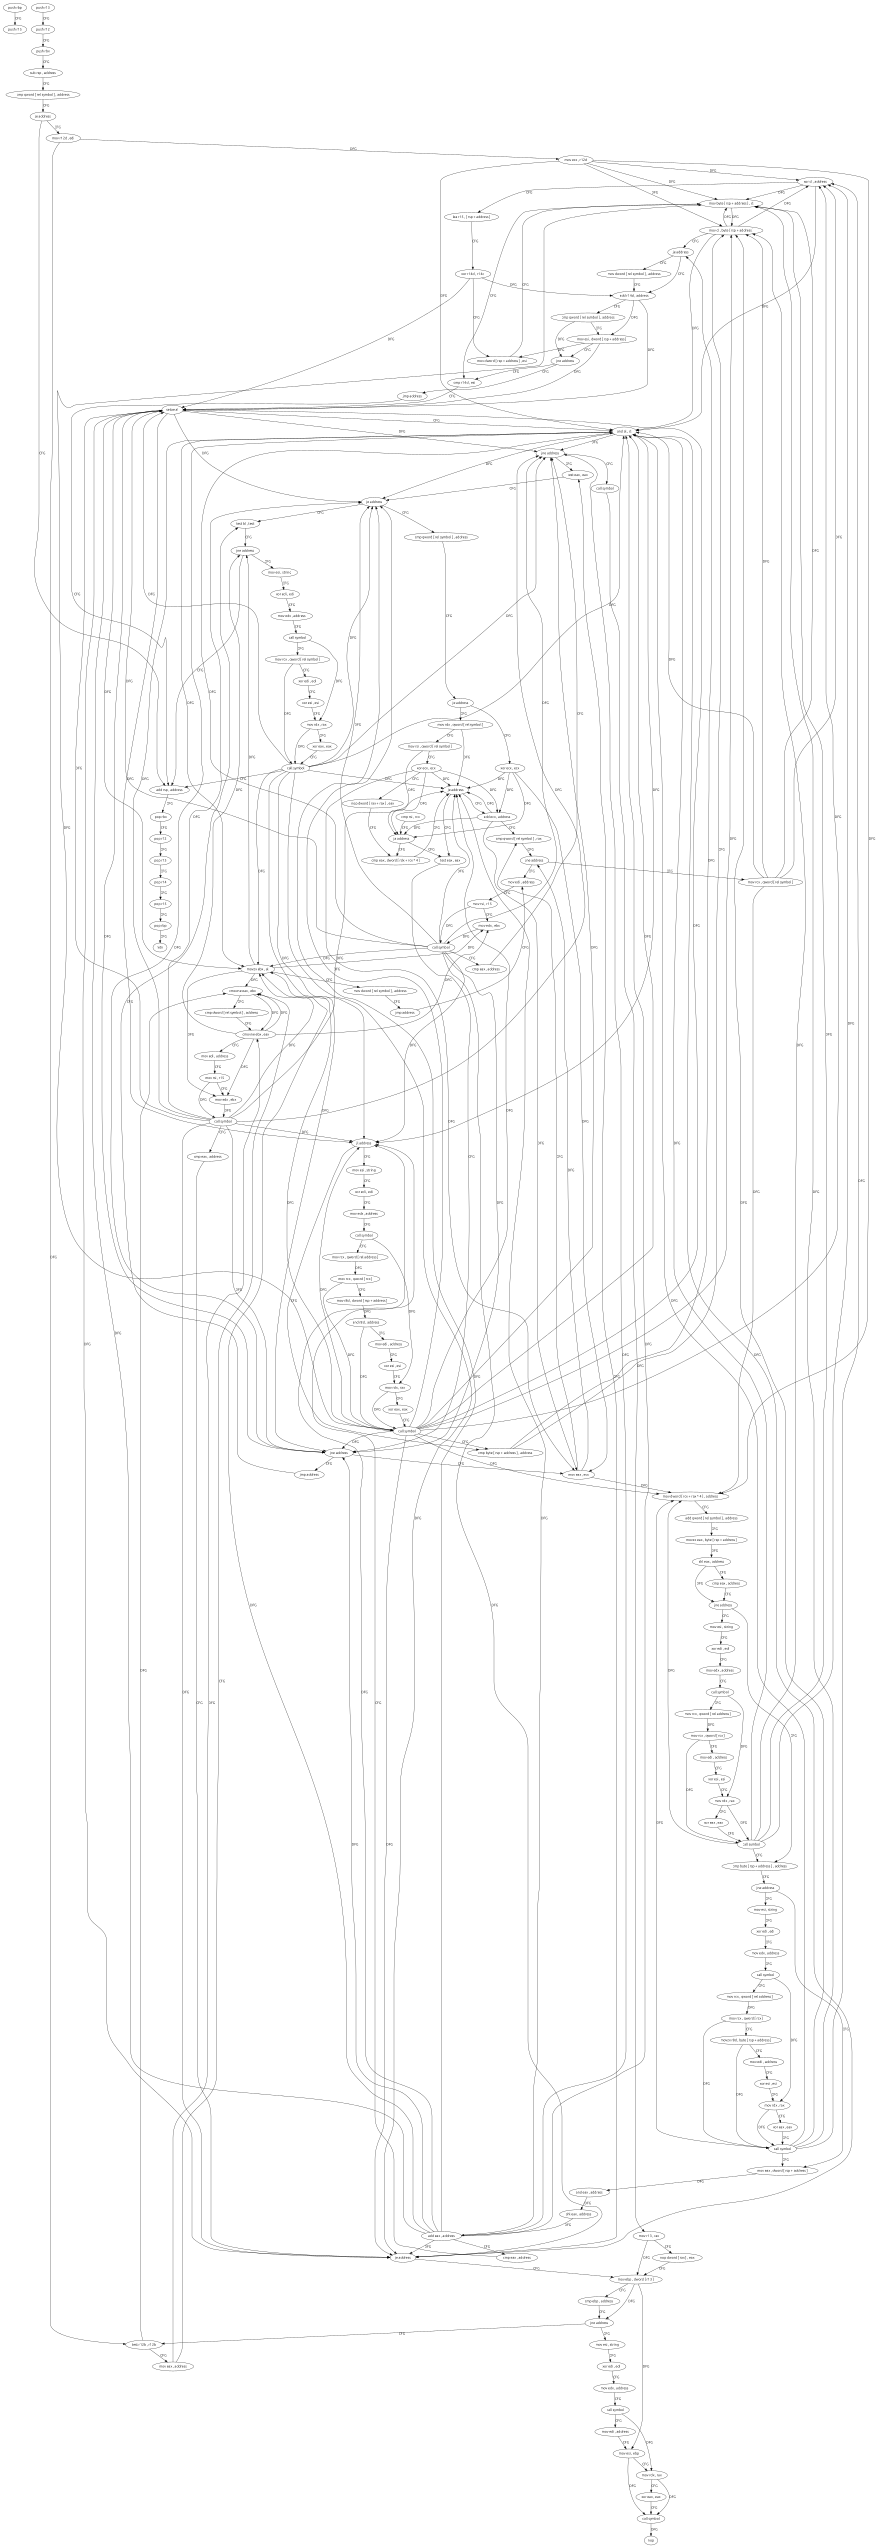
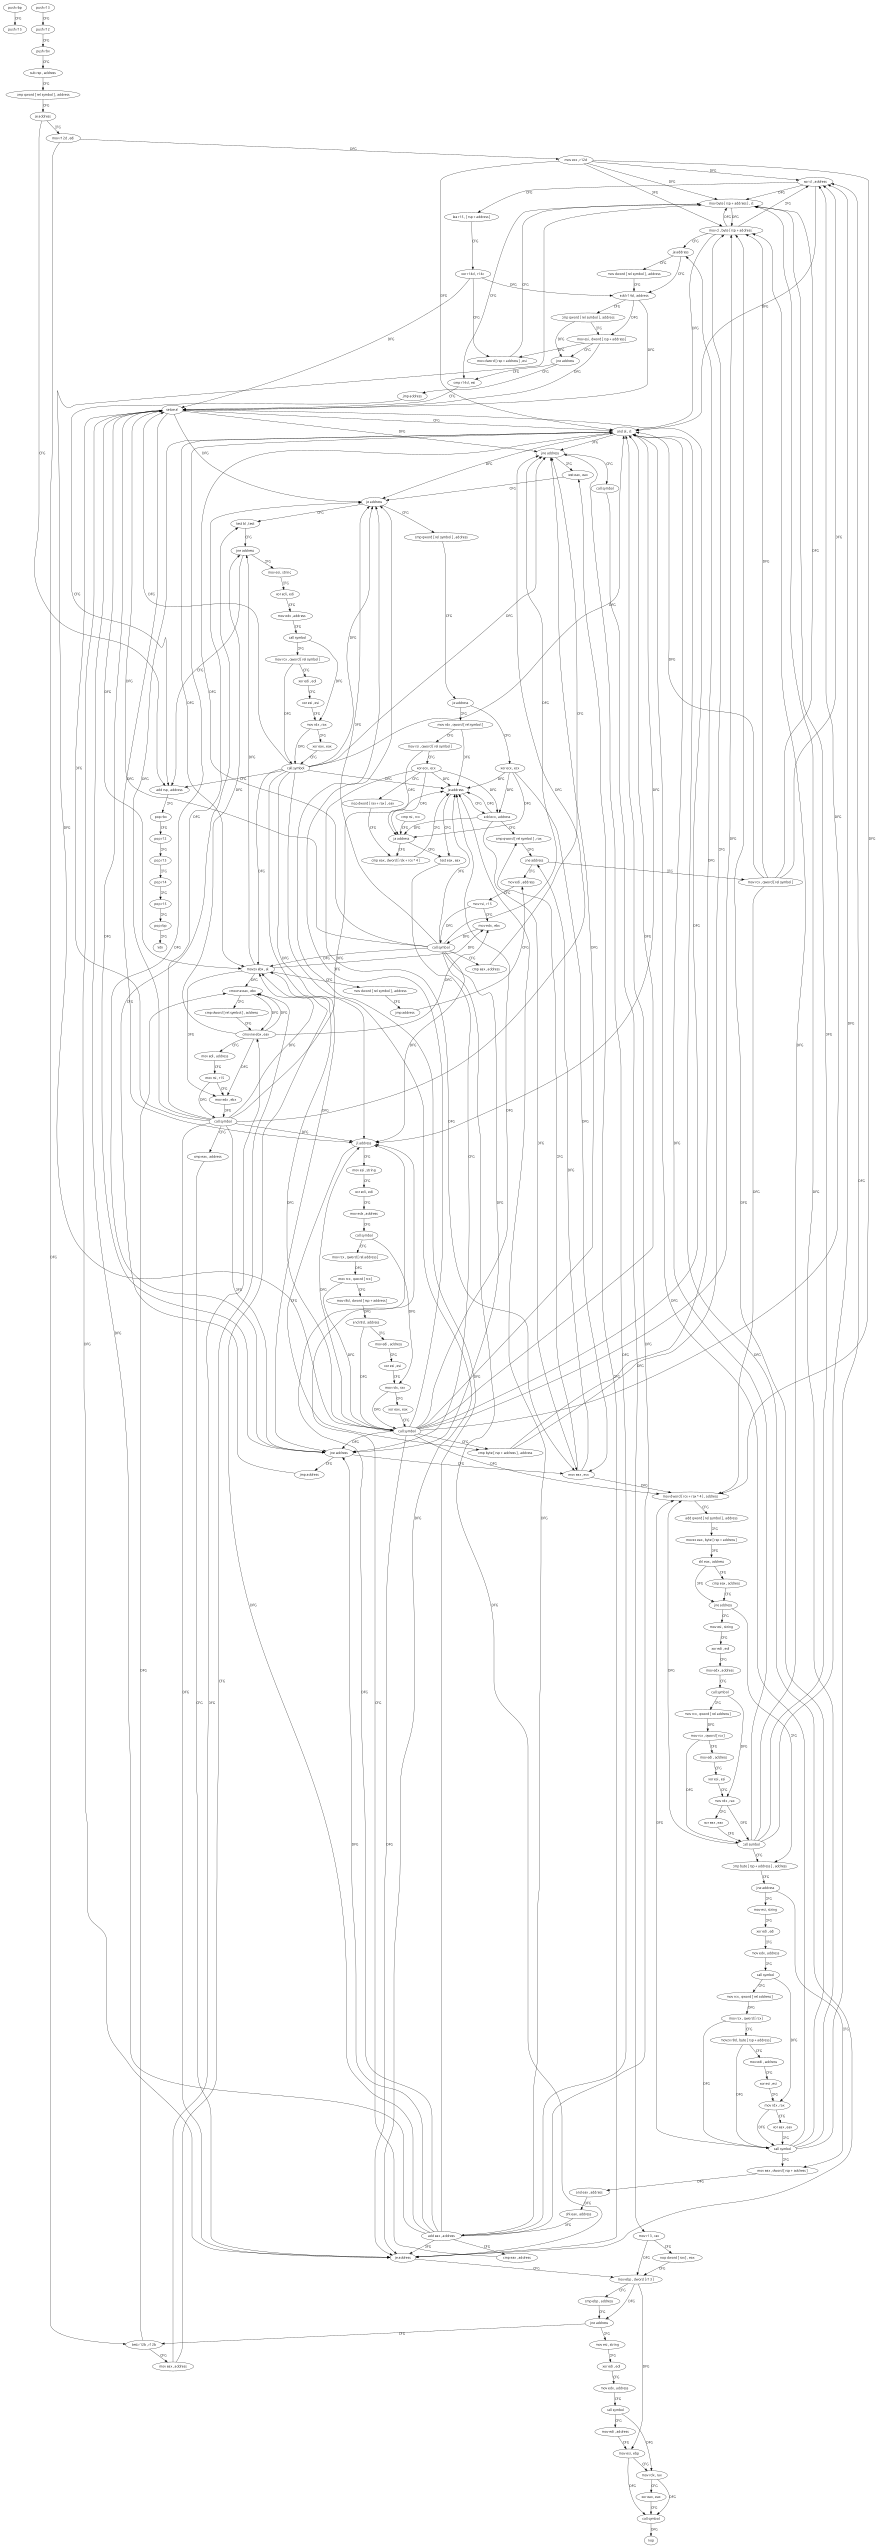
(788, 204) -> (788, 204)
